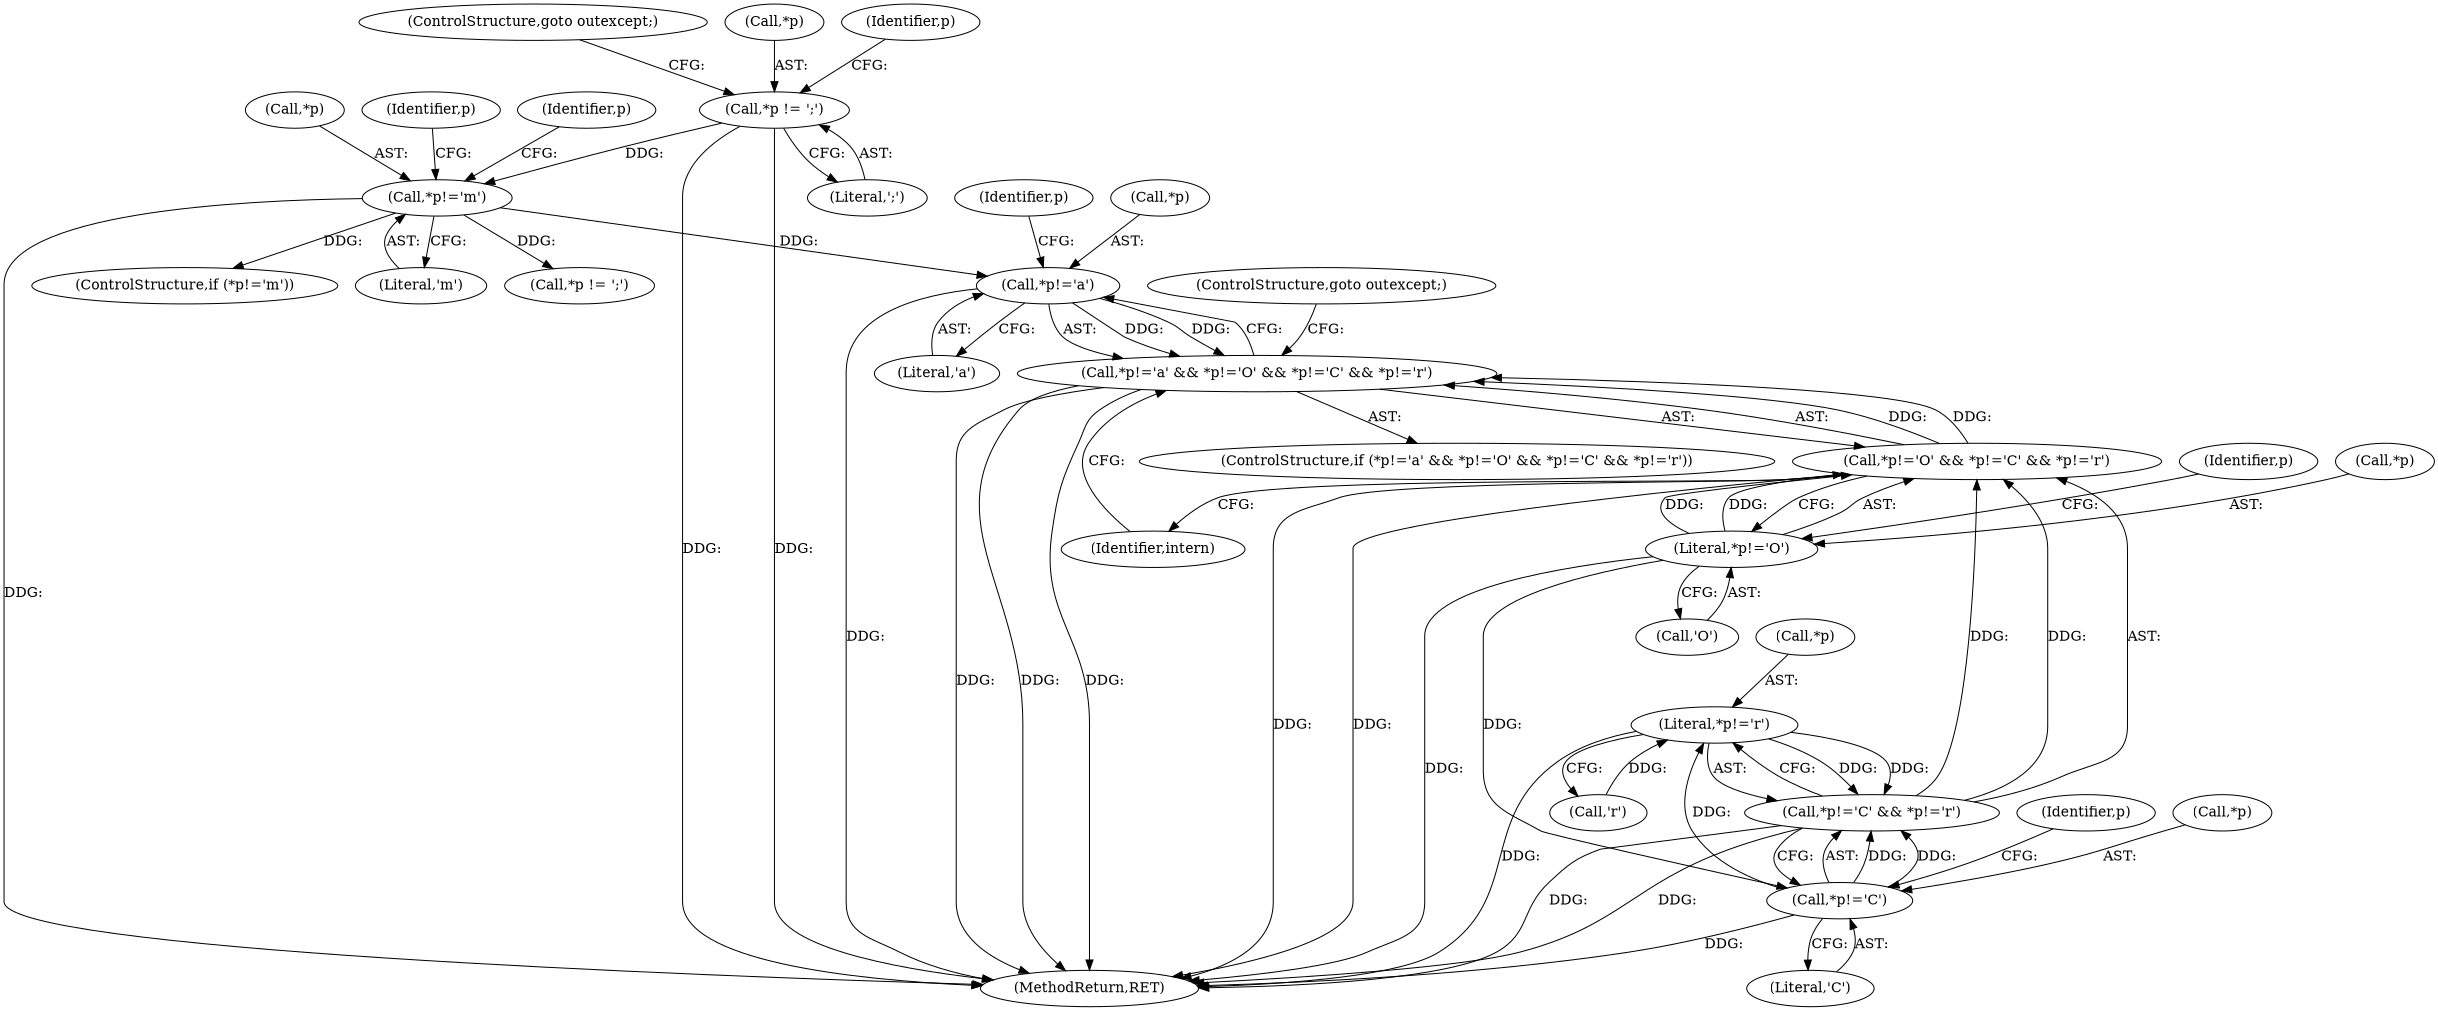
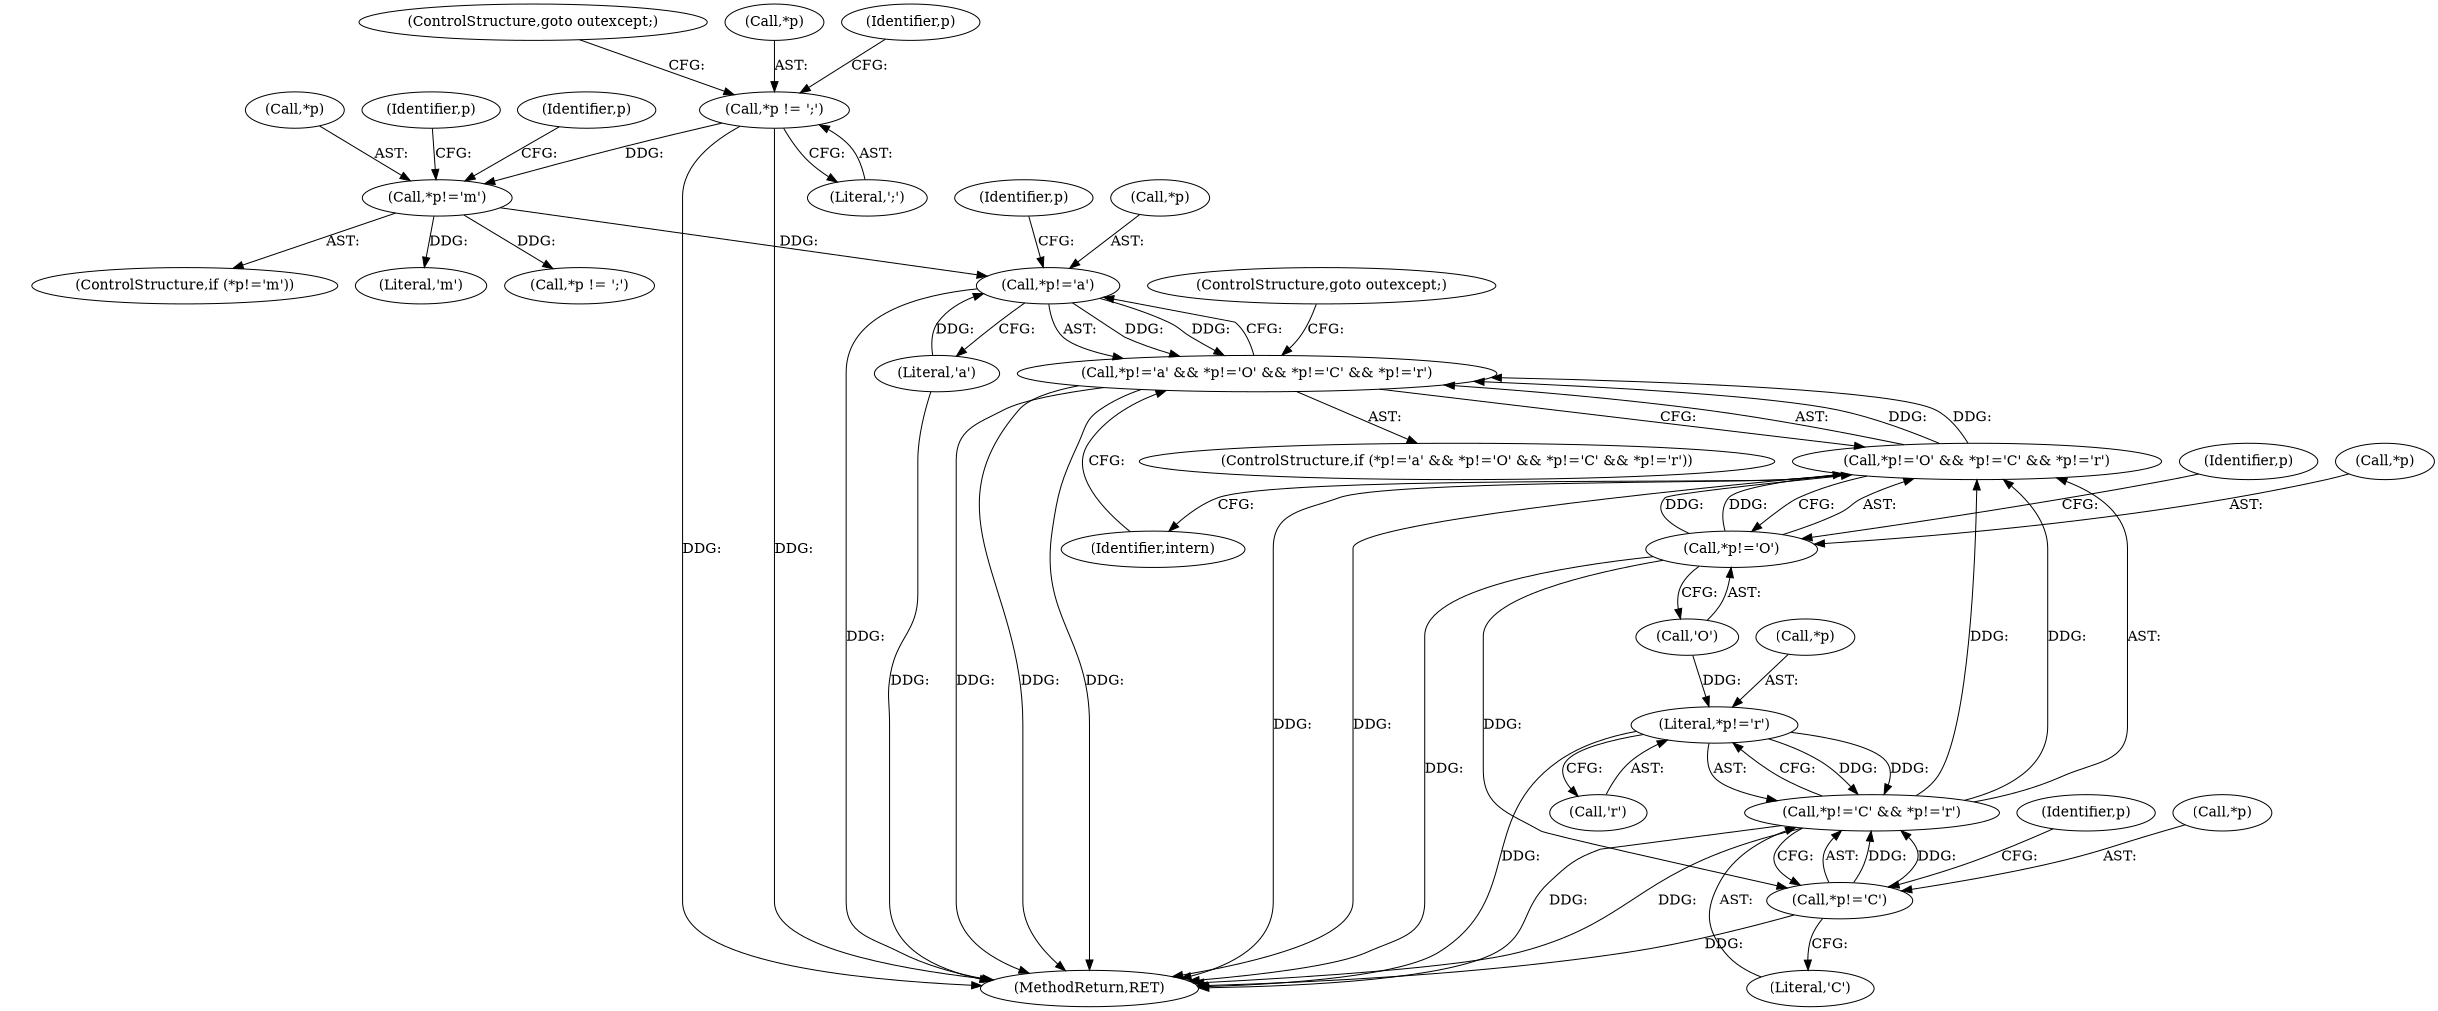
(345, 242) -> (345, 242)
(451, 242) -> (451, 242)
(385, 245) -> none
(957, 330) -> (957, 330)
(1681, 418) -> (1681, 418)
(1732, 549) -> (1732, 549)
(1650, 769) -> (1650, 769)
(1701, 842) -> (1699, 676)
(4, 889) -> (889, 708)
(1853, 953) -> (1713, 898)
